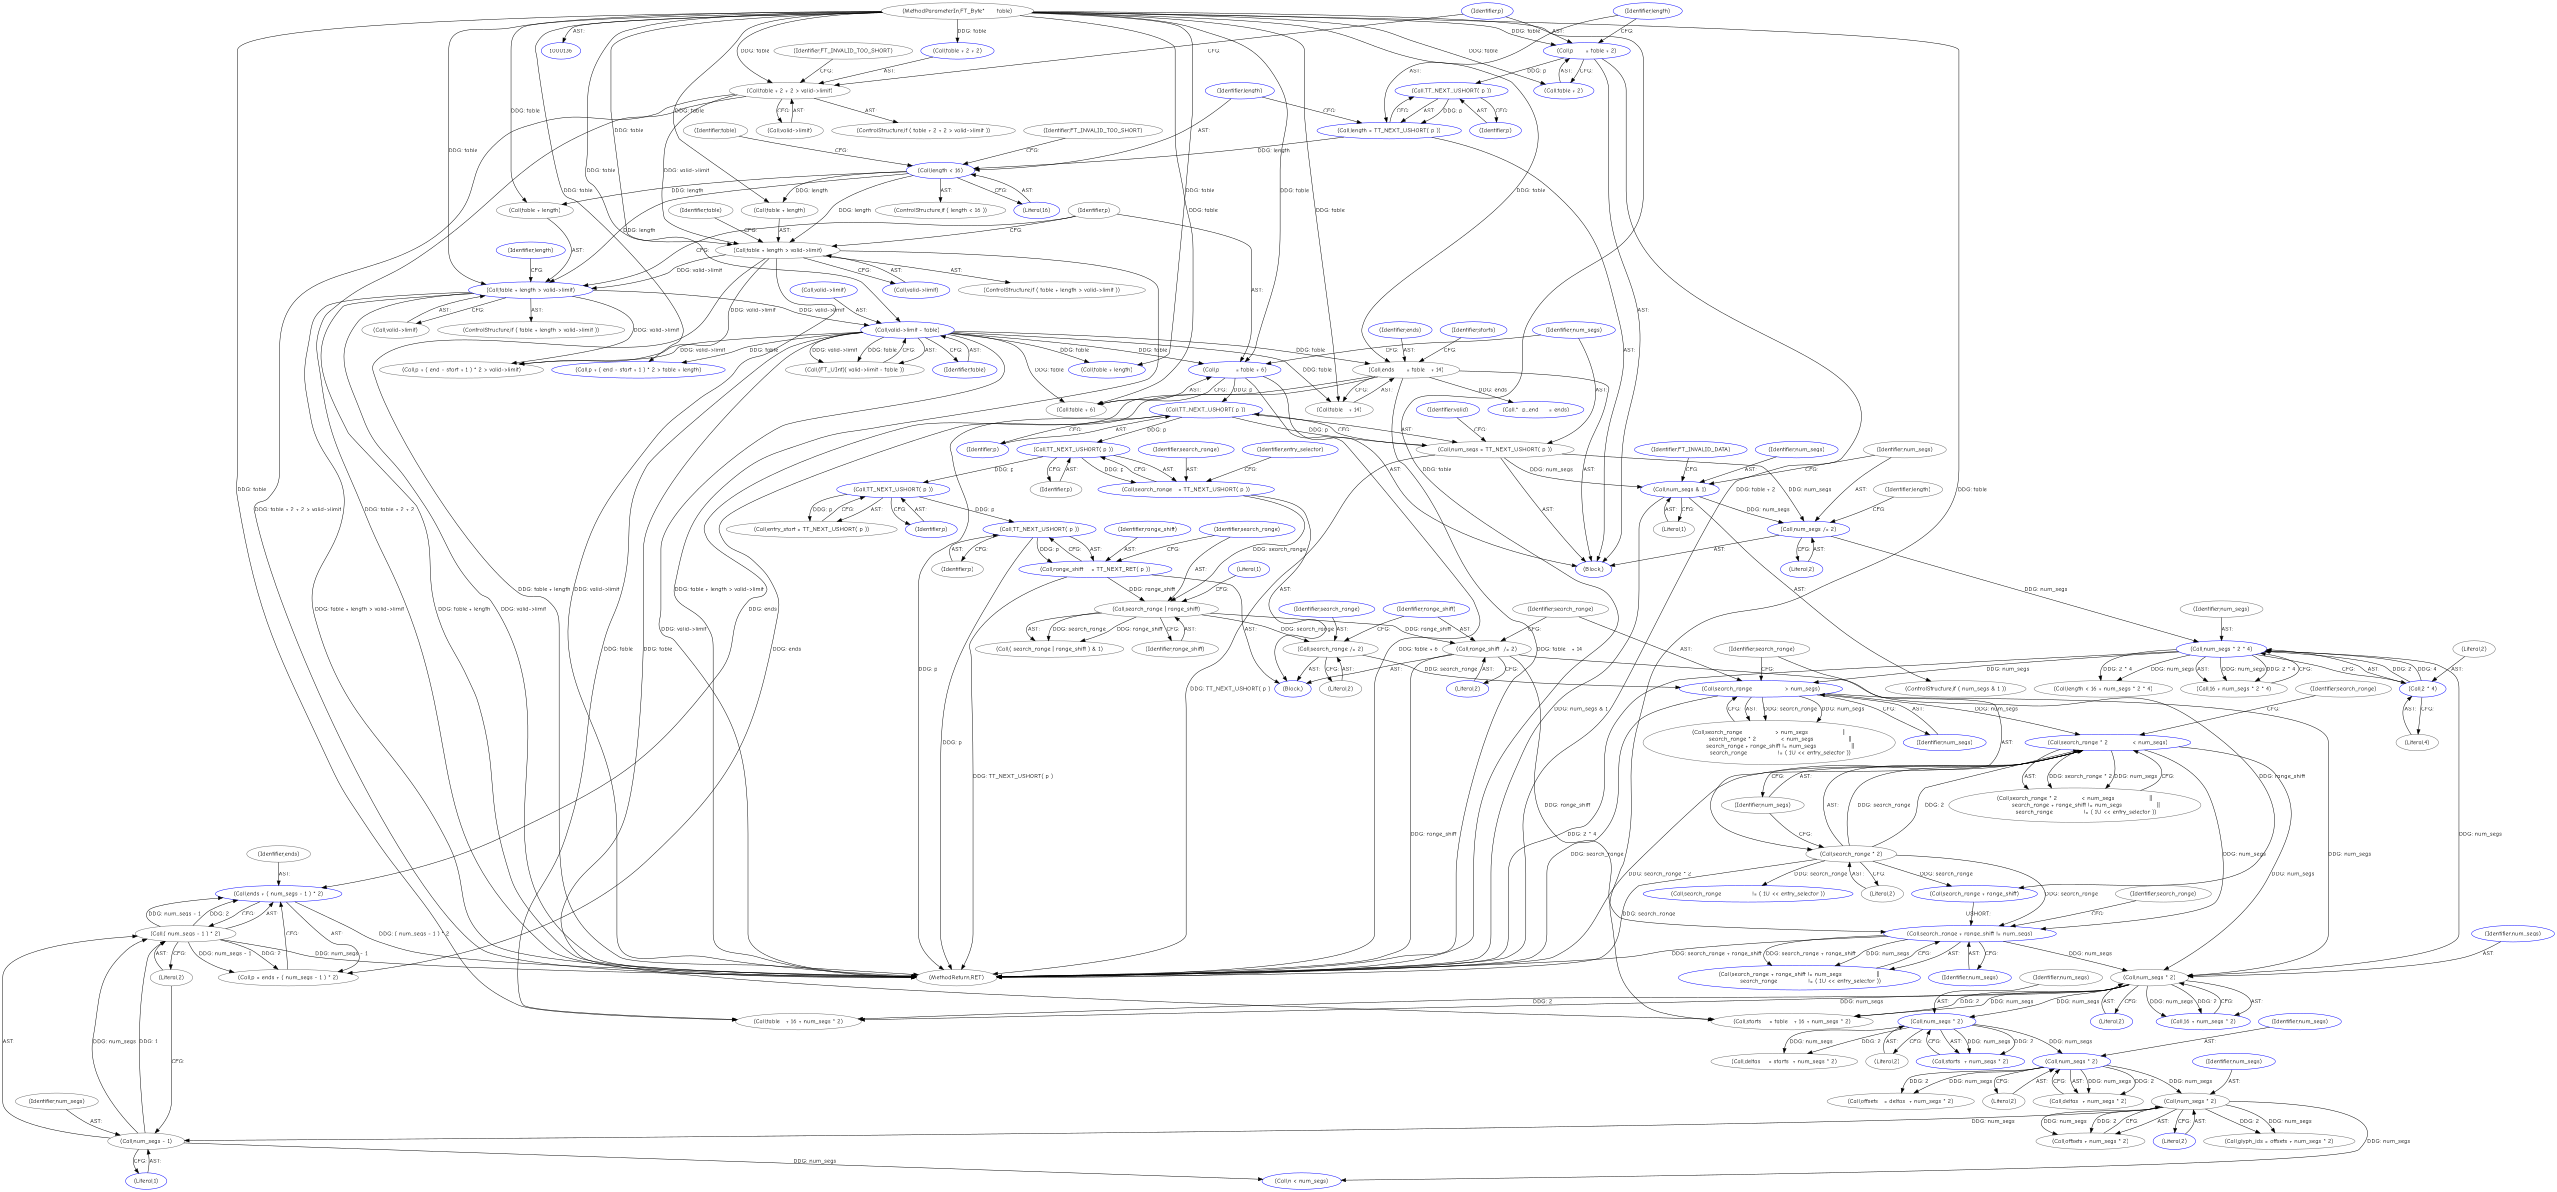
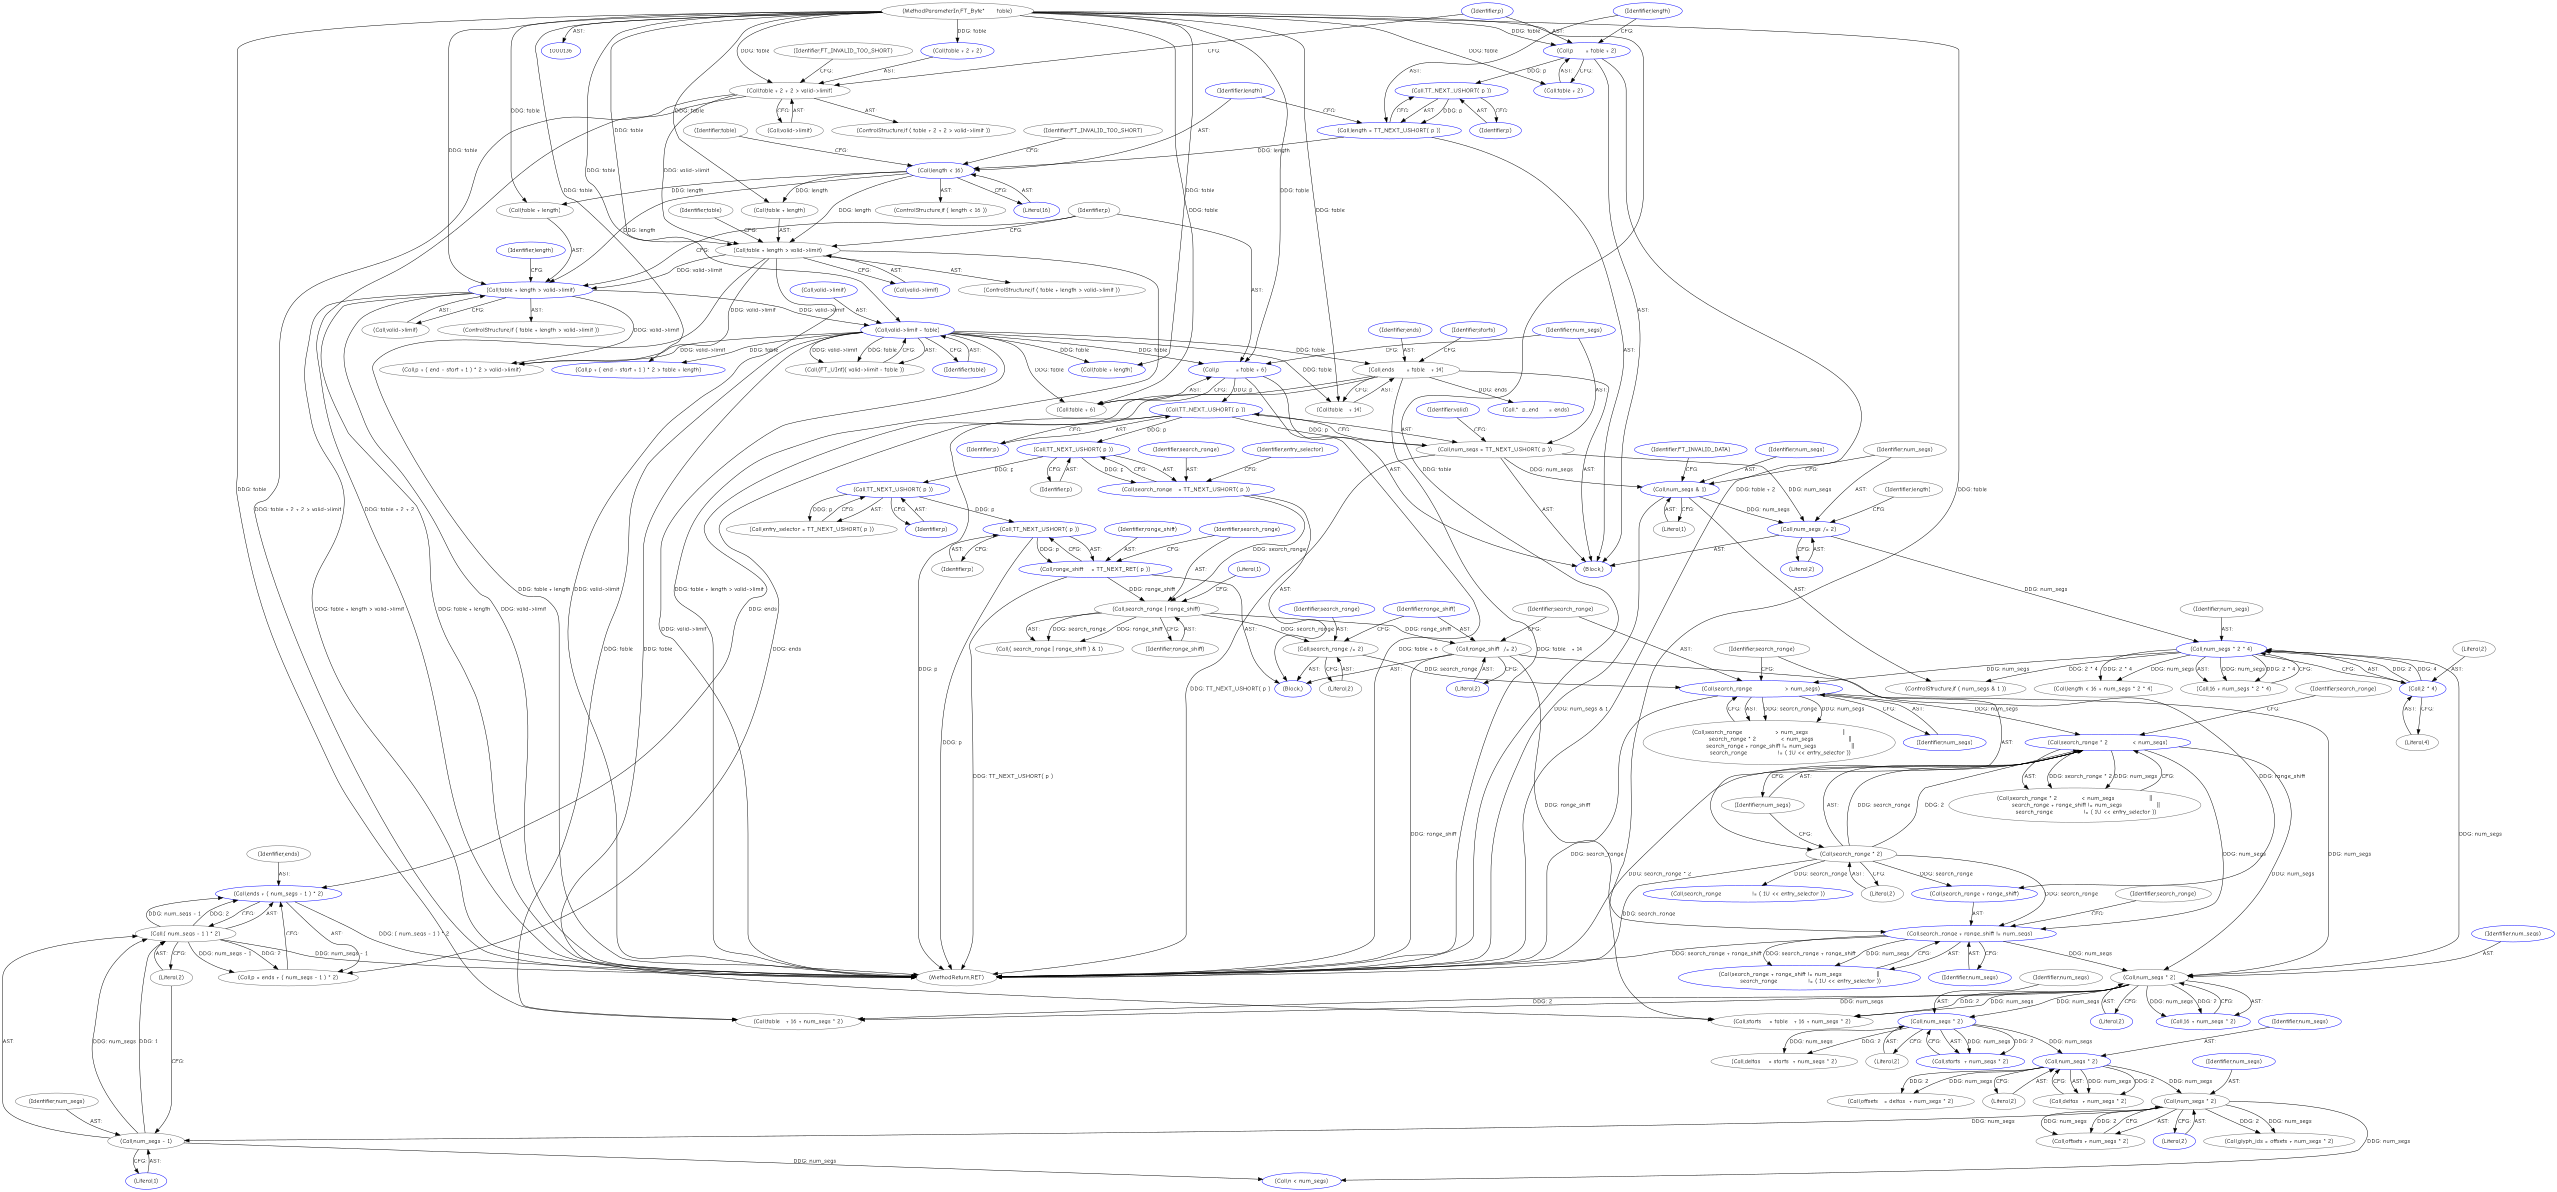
(1476, 69) -> none
(812, 529) -> (812, 529)
(1588, 823) -> (2085, 663)
(1979, 914) -> (1979, 914)
